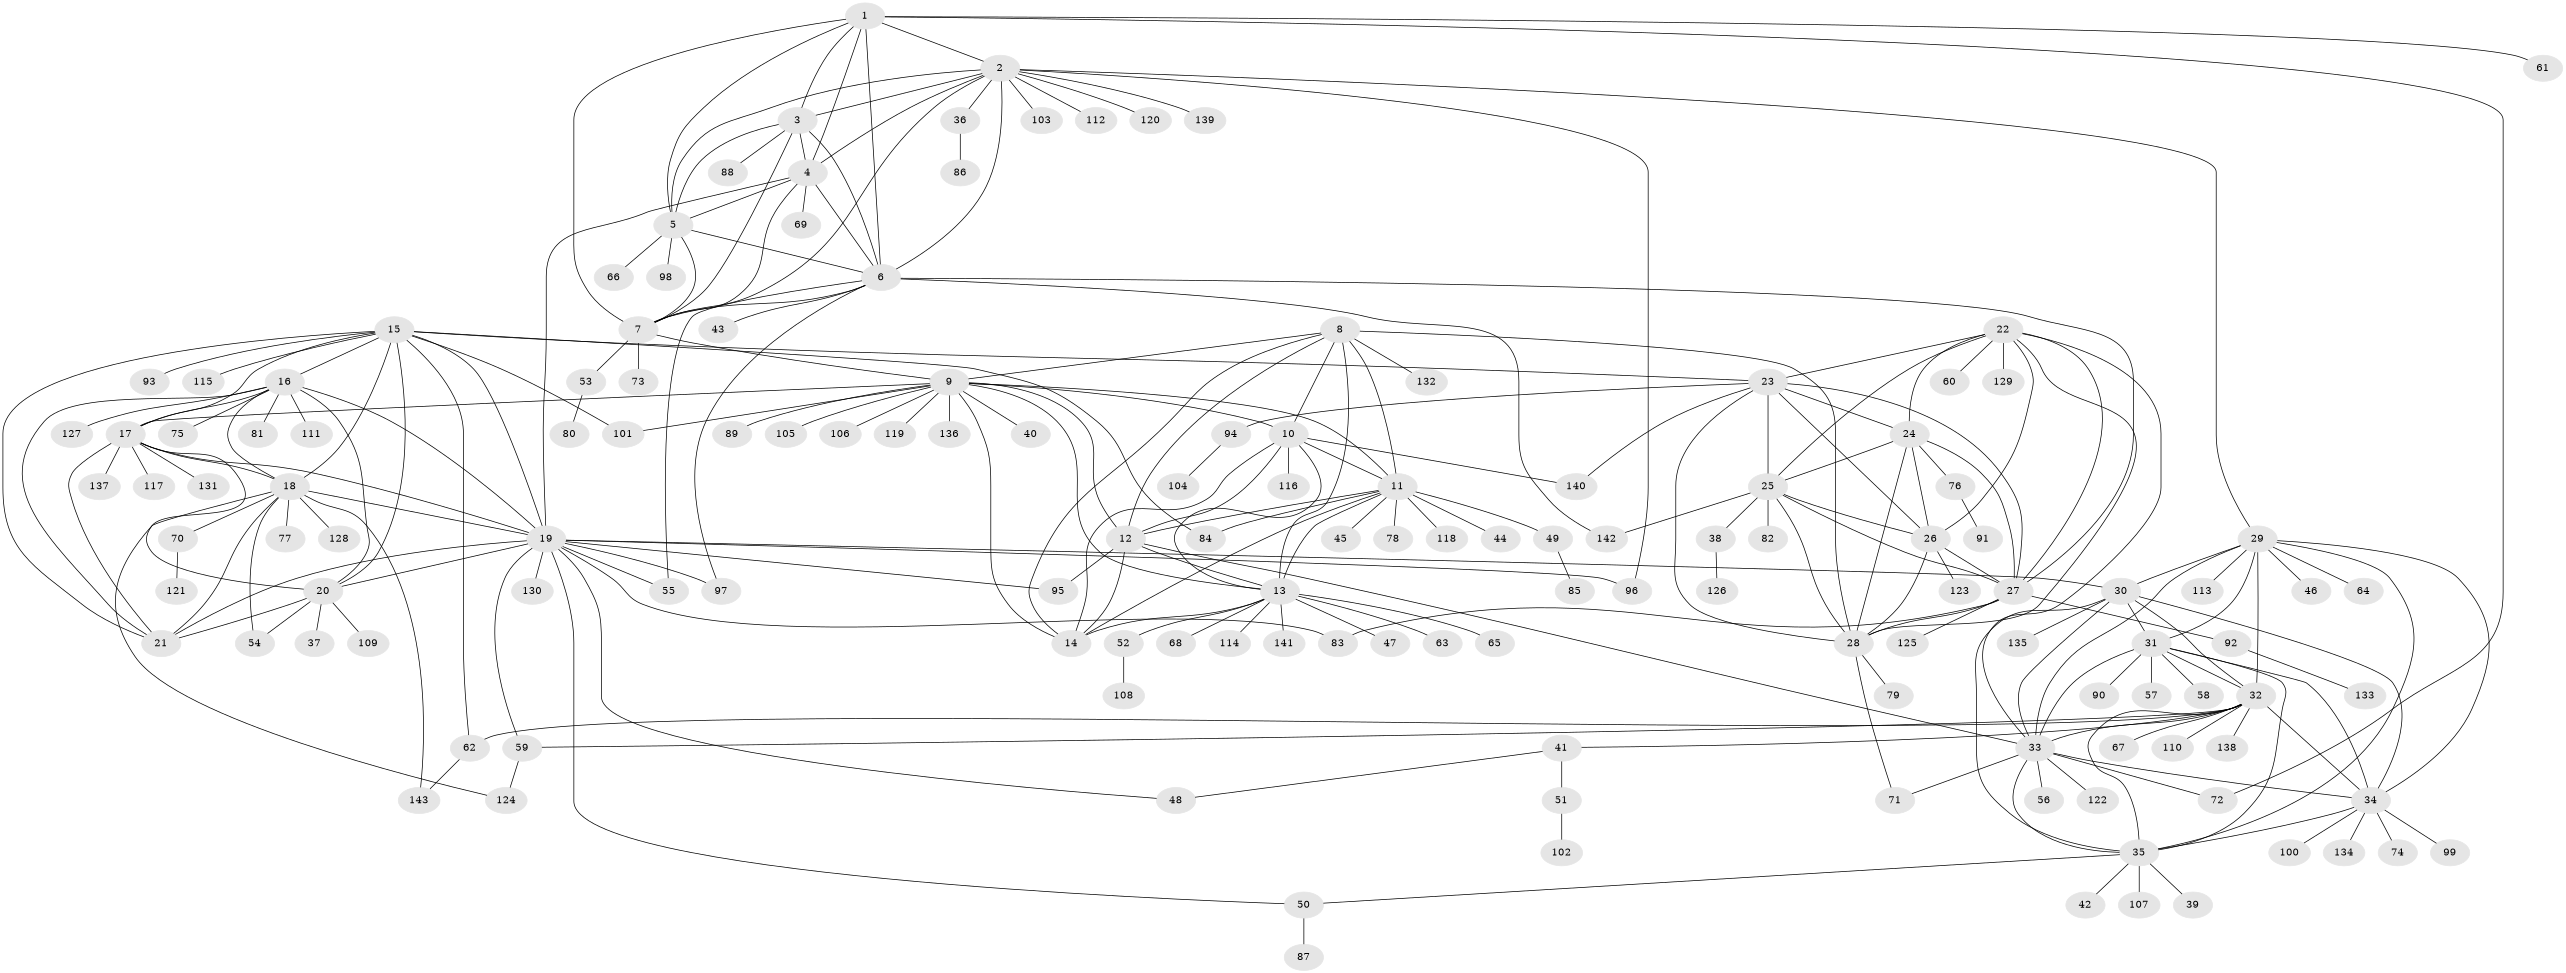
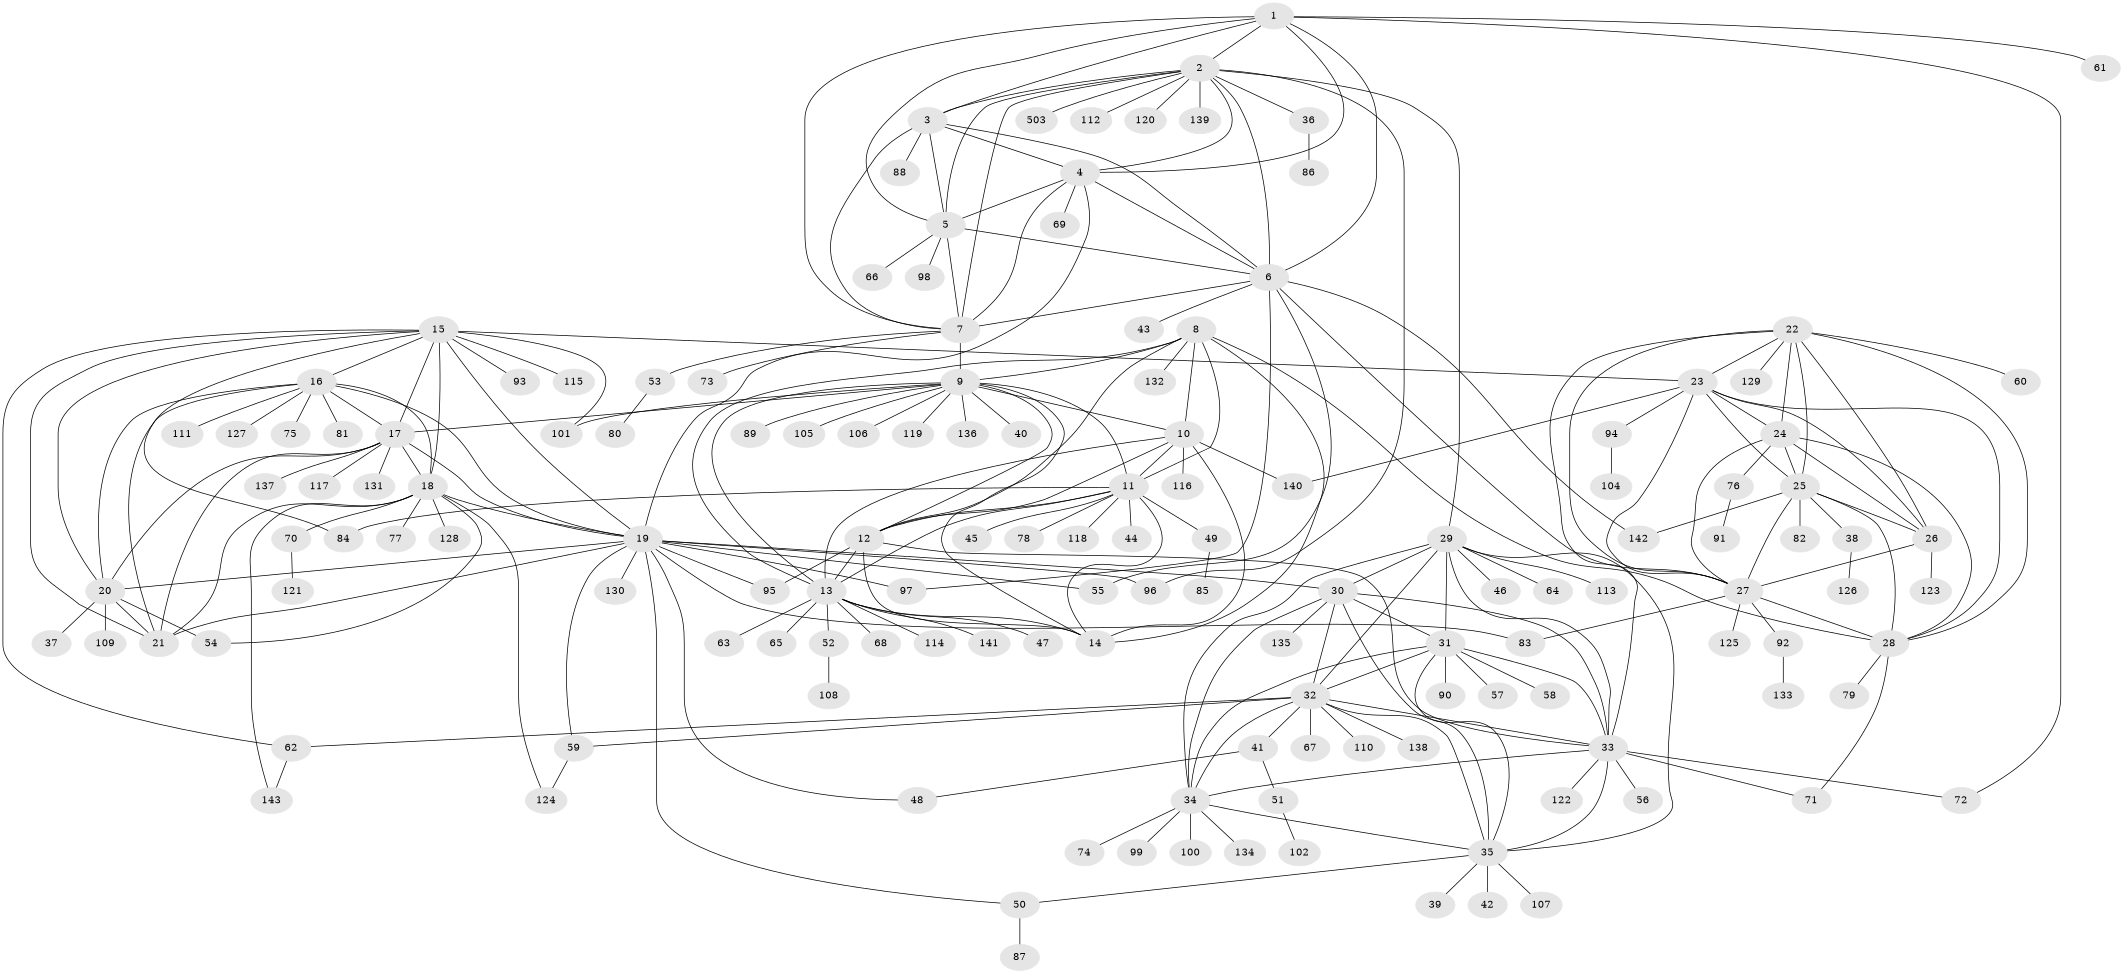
(1042, 121) -> (1037, 121)
(1905, 599) -> none
